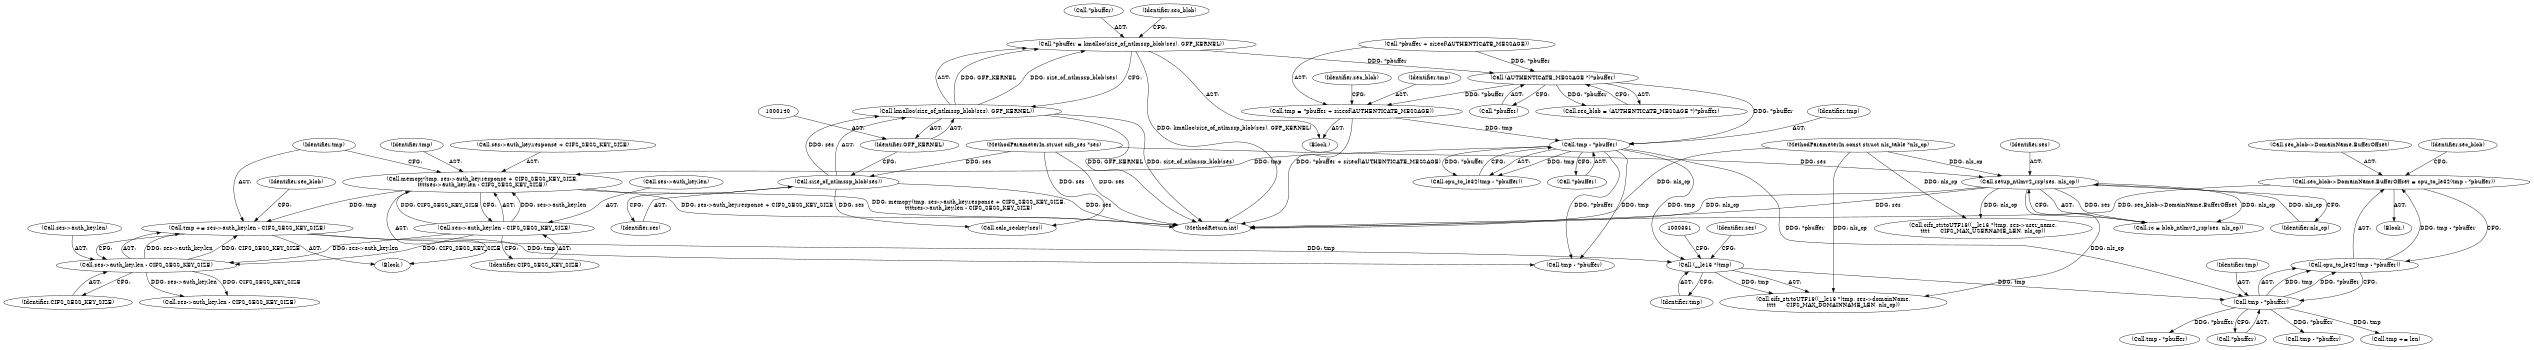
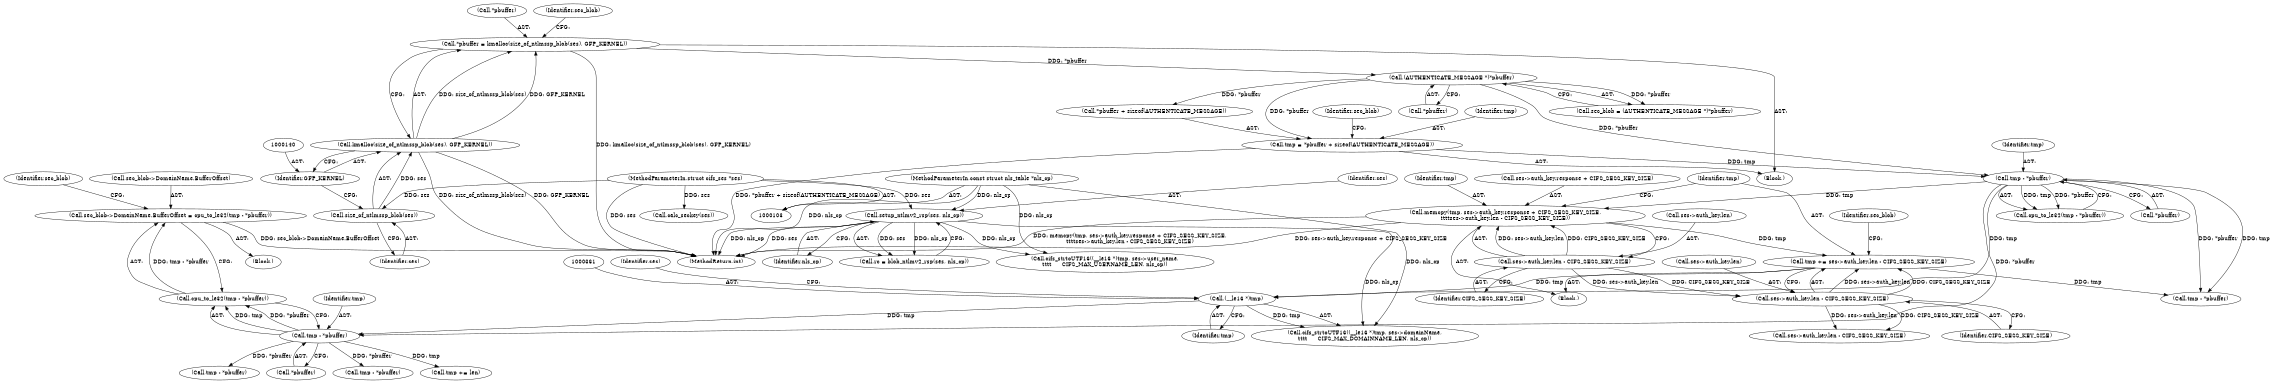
(1503, 61) -> (1271, 85)
(937, 128) -> (332, 162)
(1036, 193) -> none
(2306, 205) -> (814, 239)
none -> (771, 216)
(890, 222) -> none
(1703, 249) -> (733, 282)
